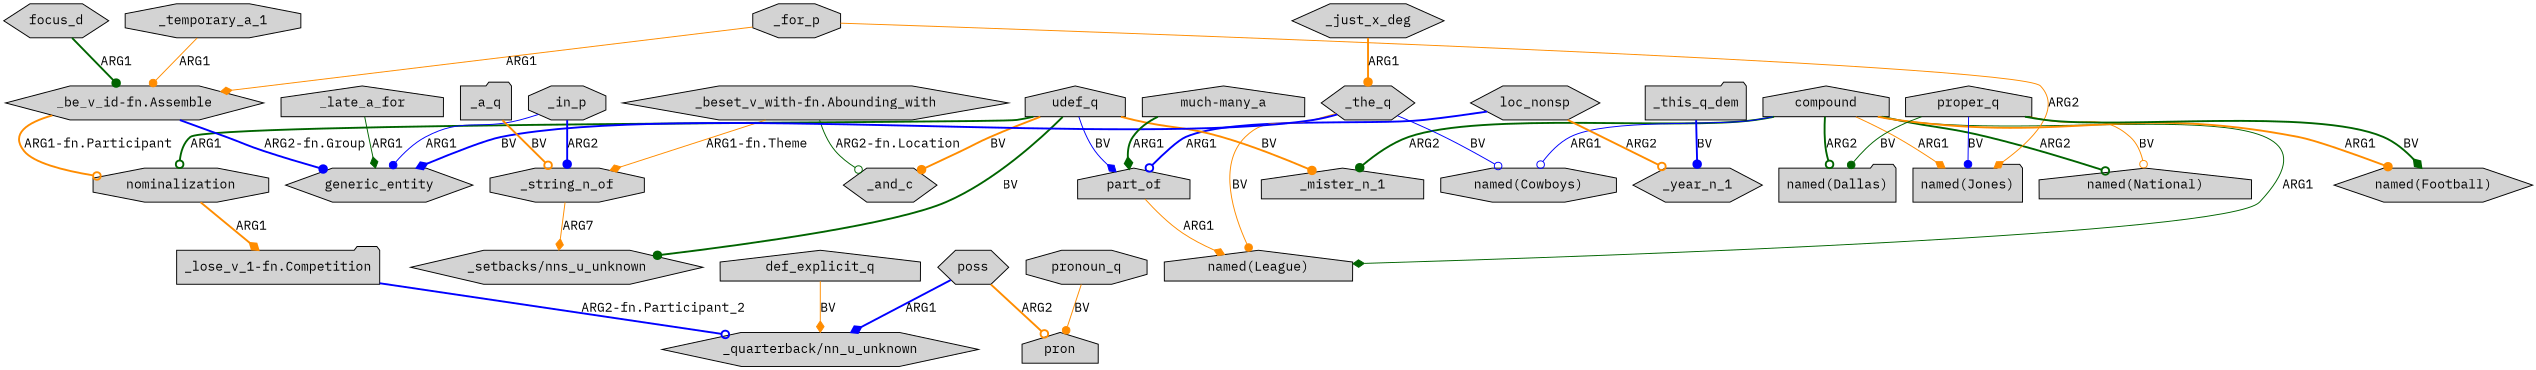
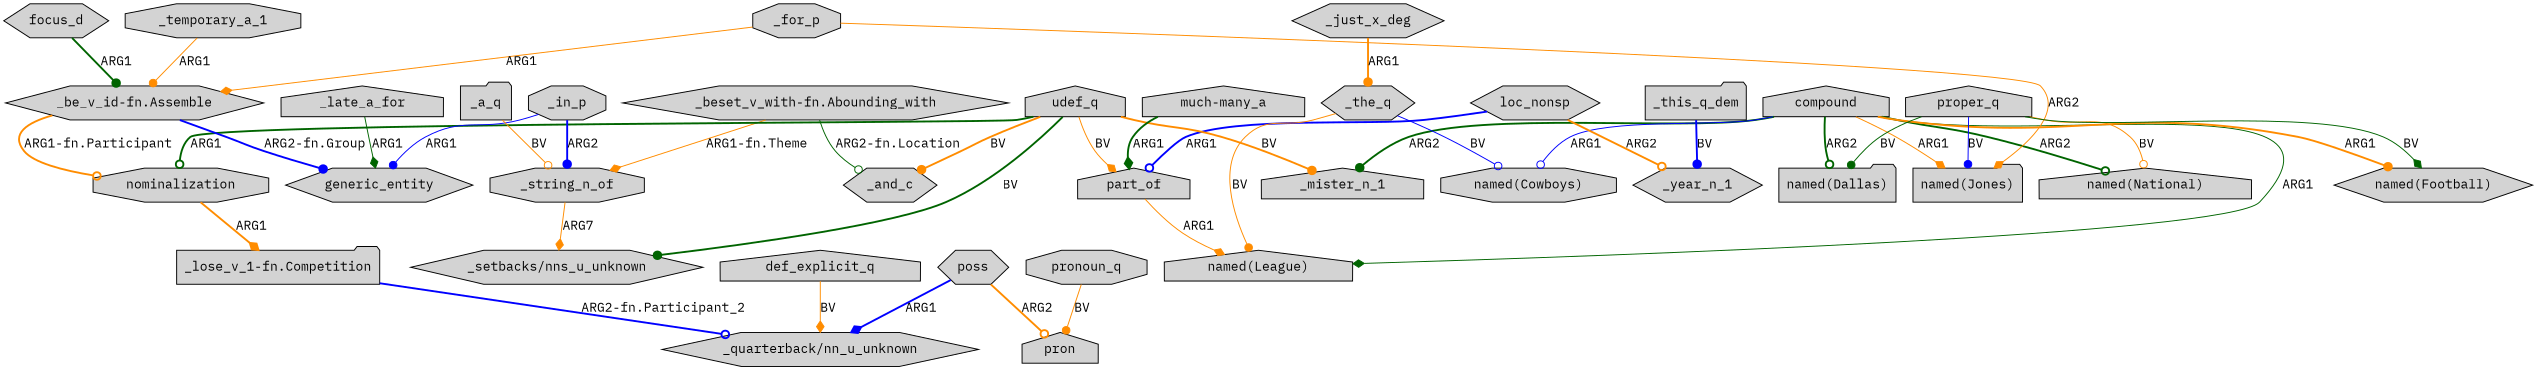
(2234, 121) -> (2234, 121)
(972, 127) -> none
(524, 141) -> (524, 141)
(1090, 143) -> (1090, 143)
